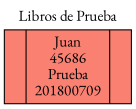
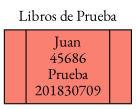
(68, 91) -> (68, 91)
